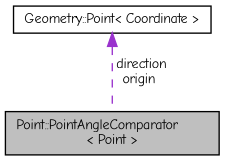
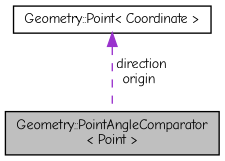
(112, 133) -> (112, 133)
